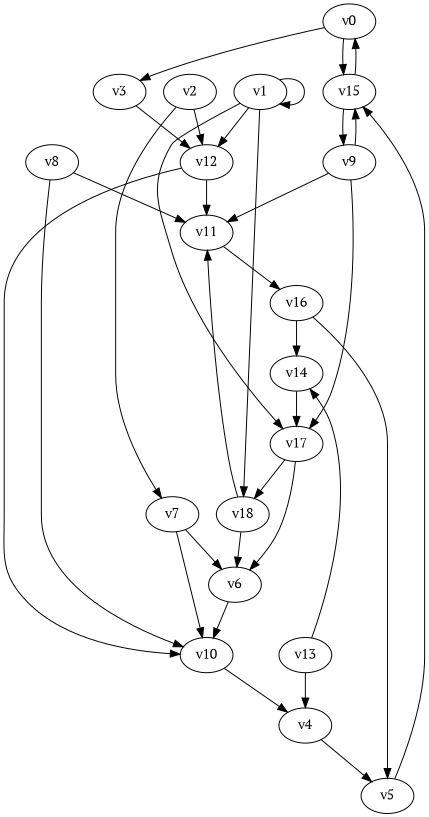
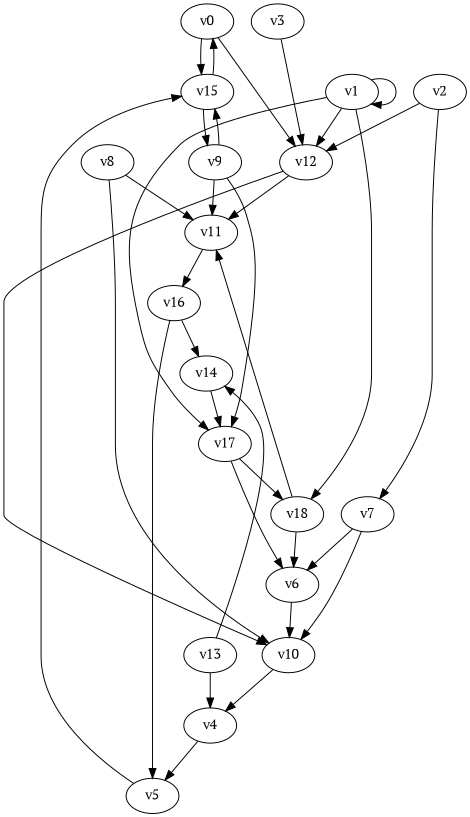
(236, 49) -> (254, 88)
